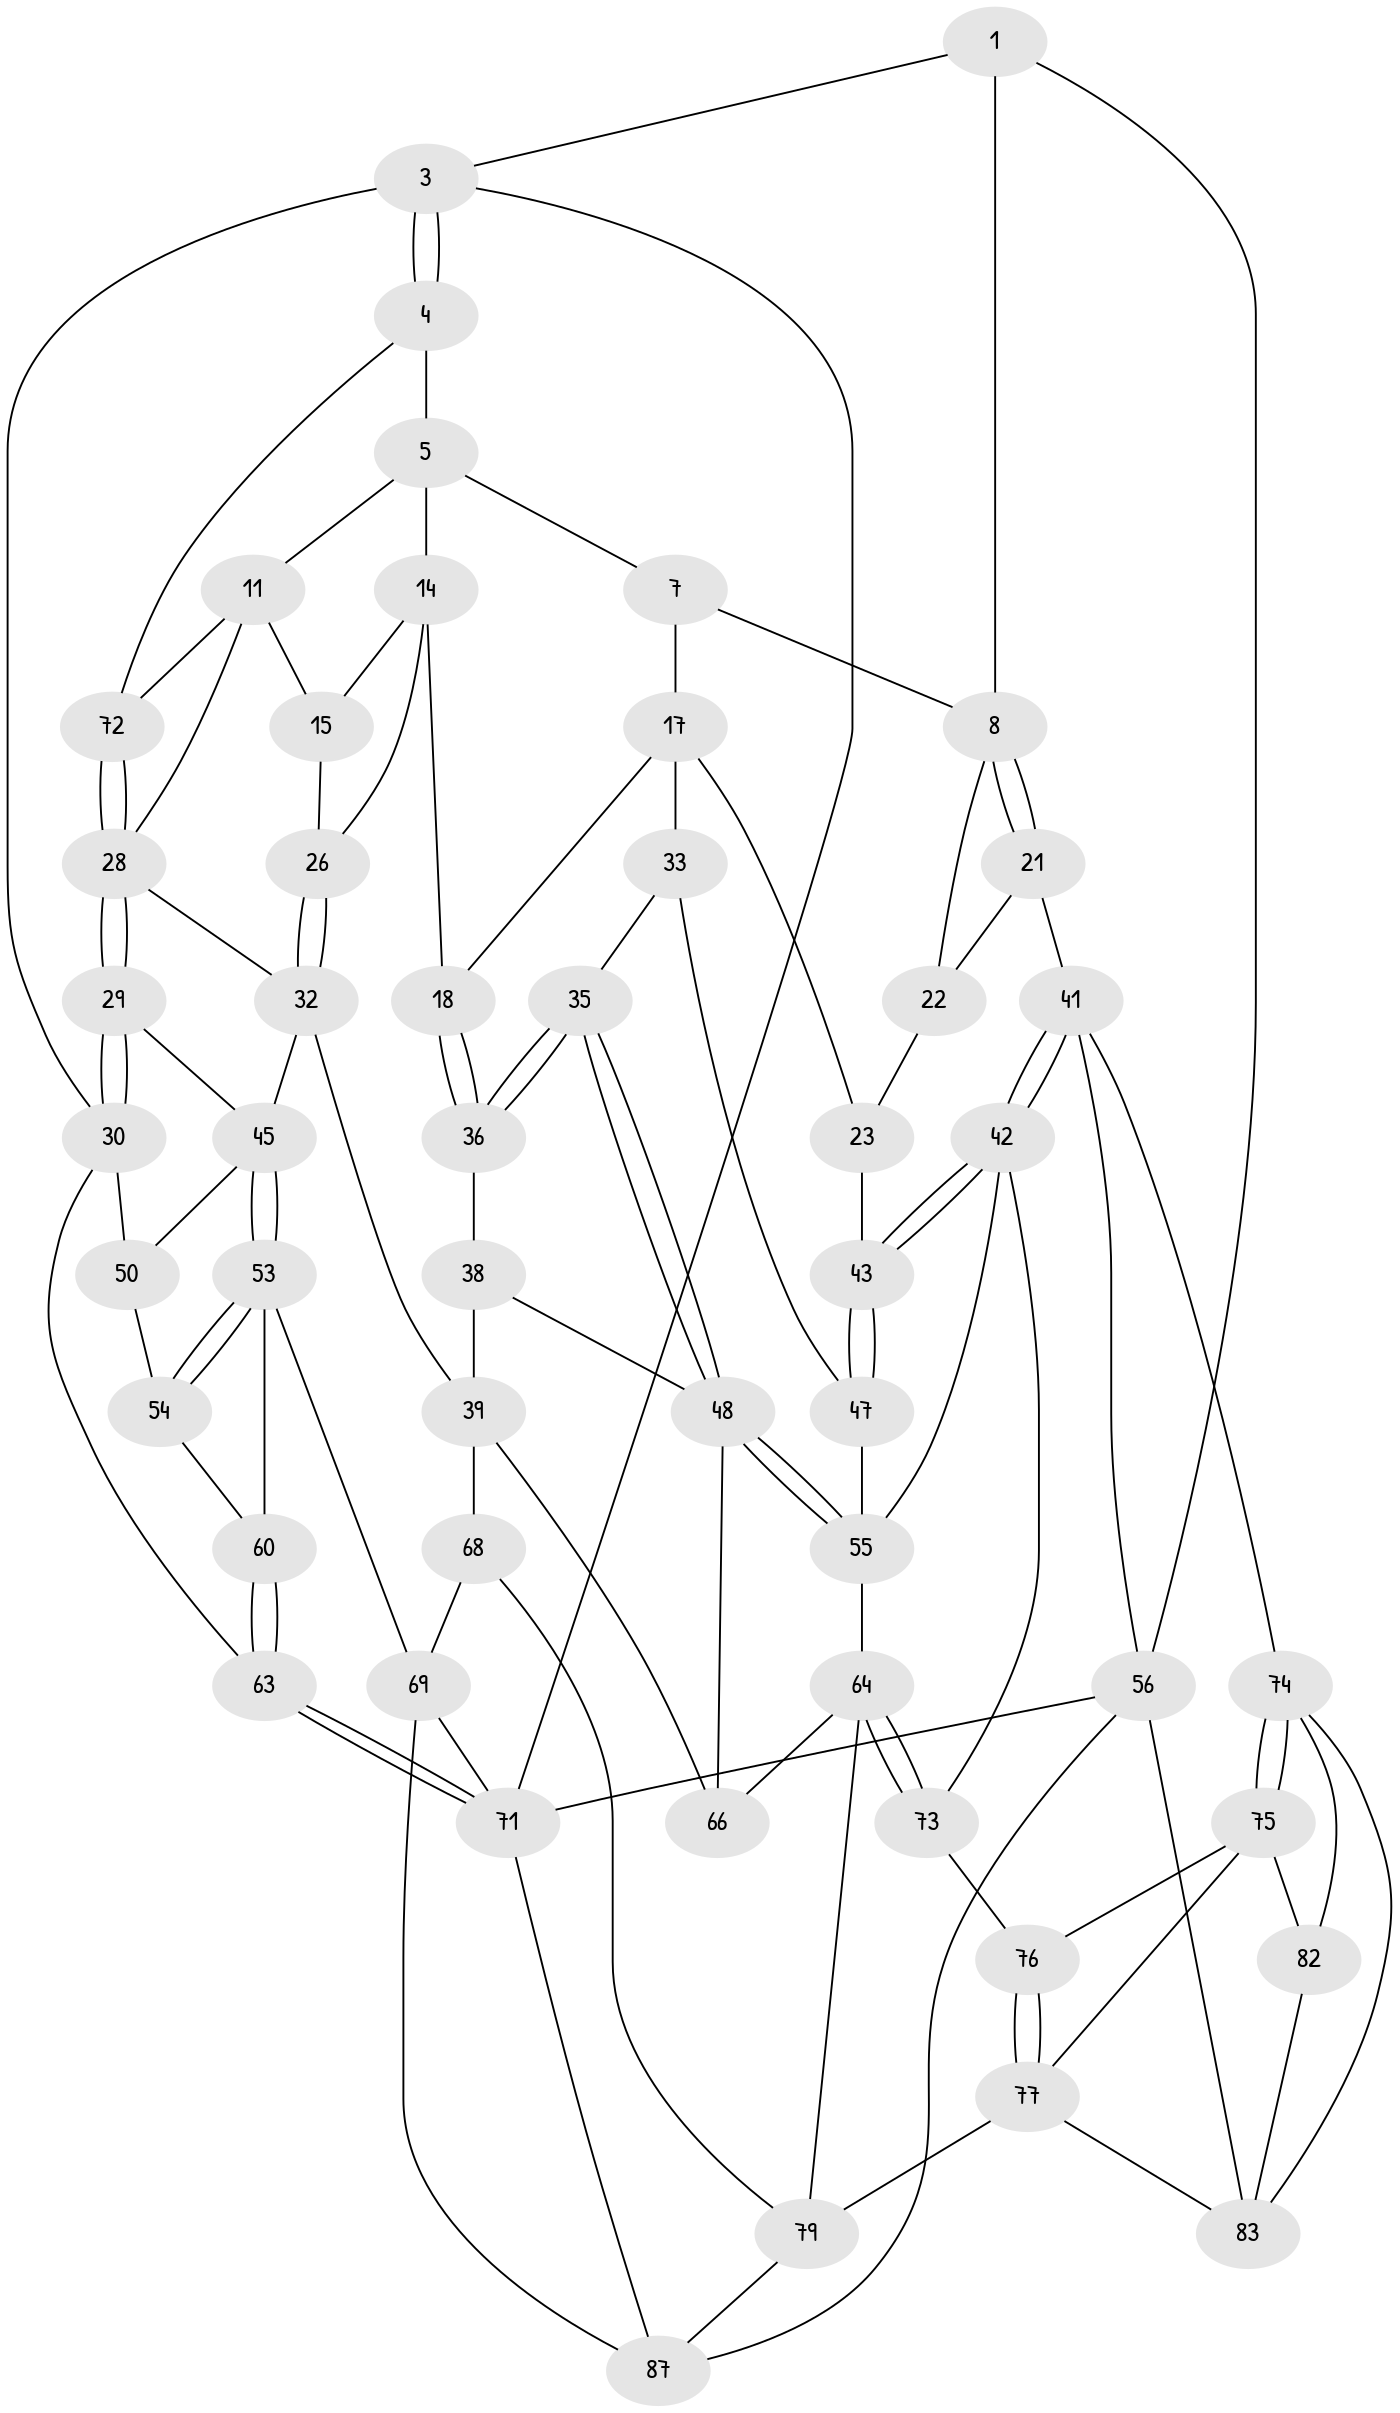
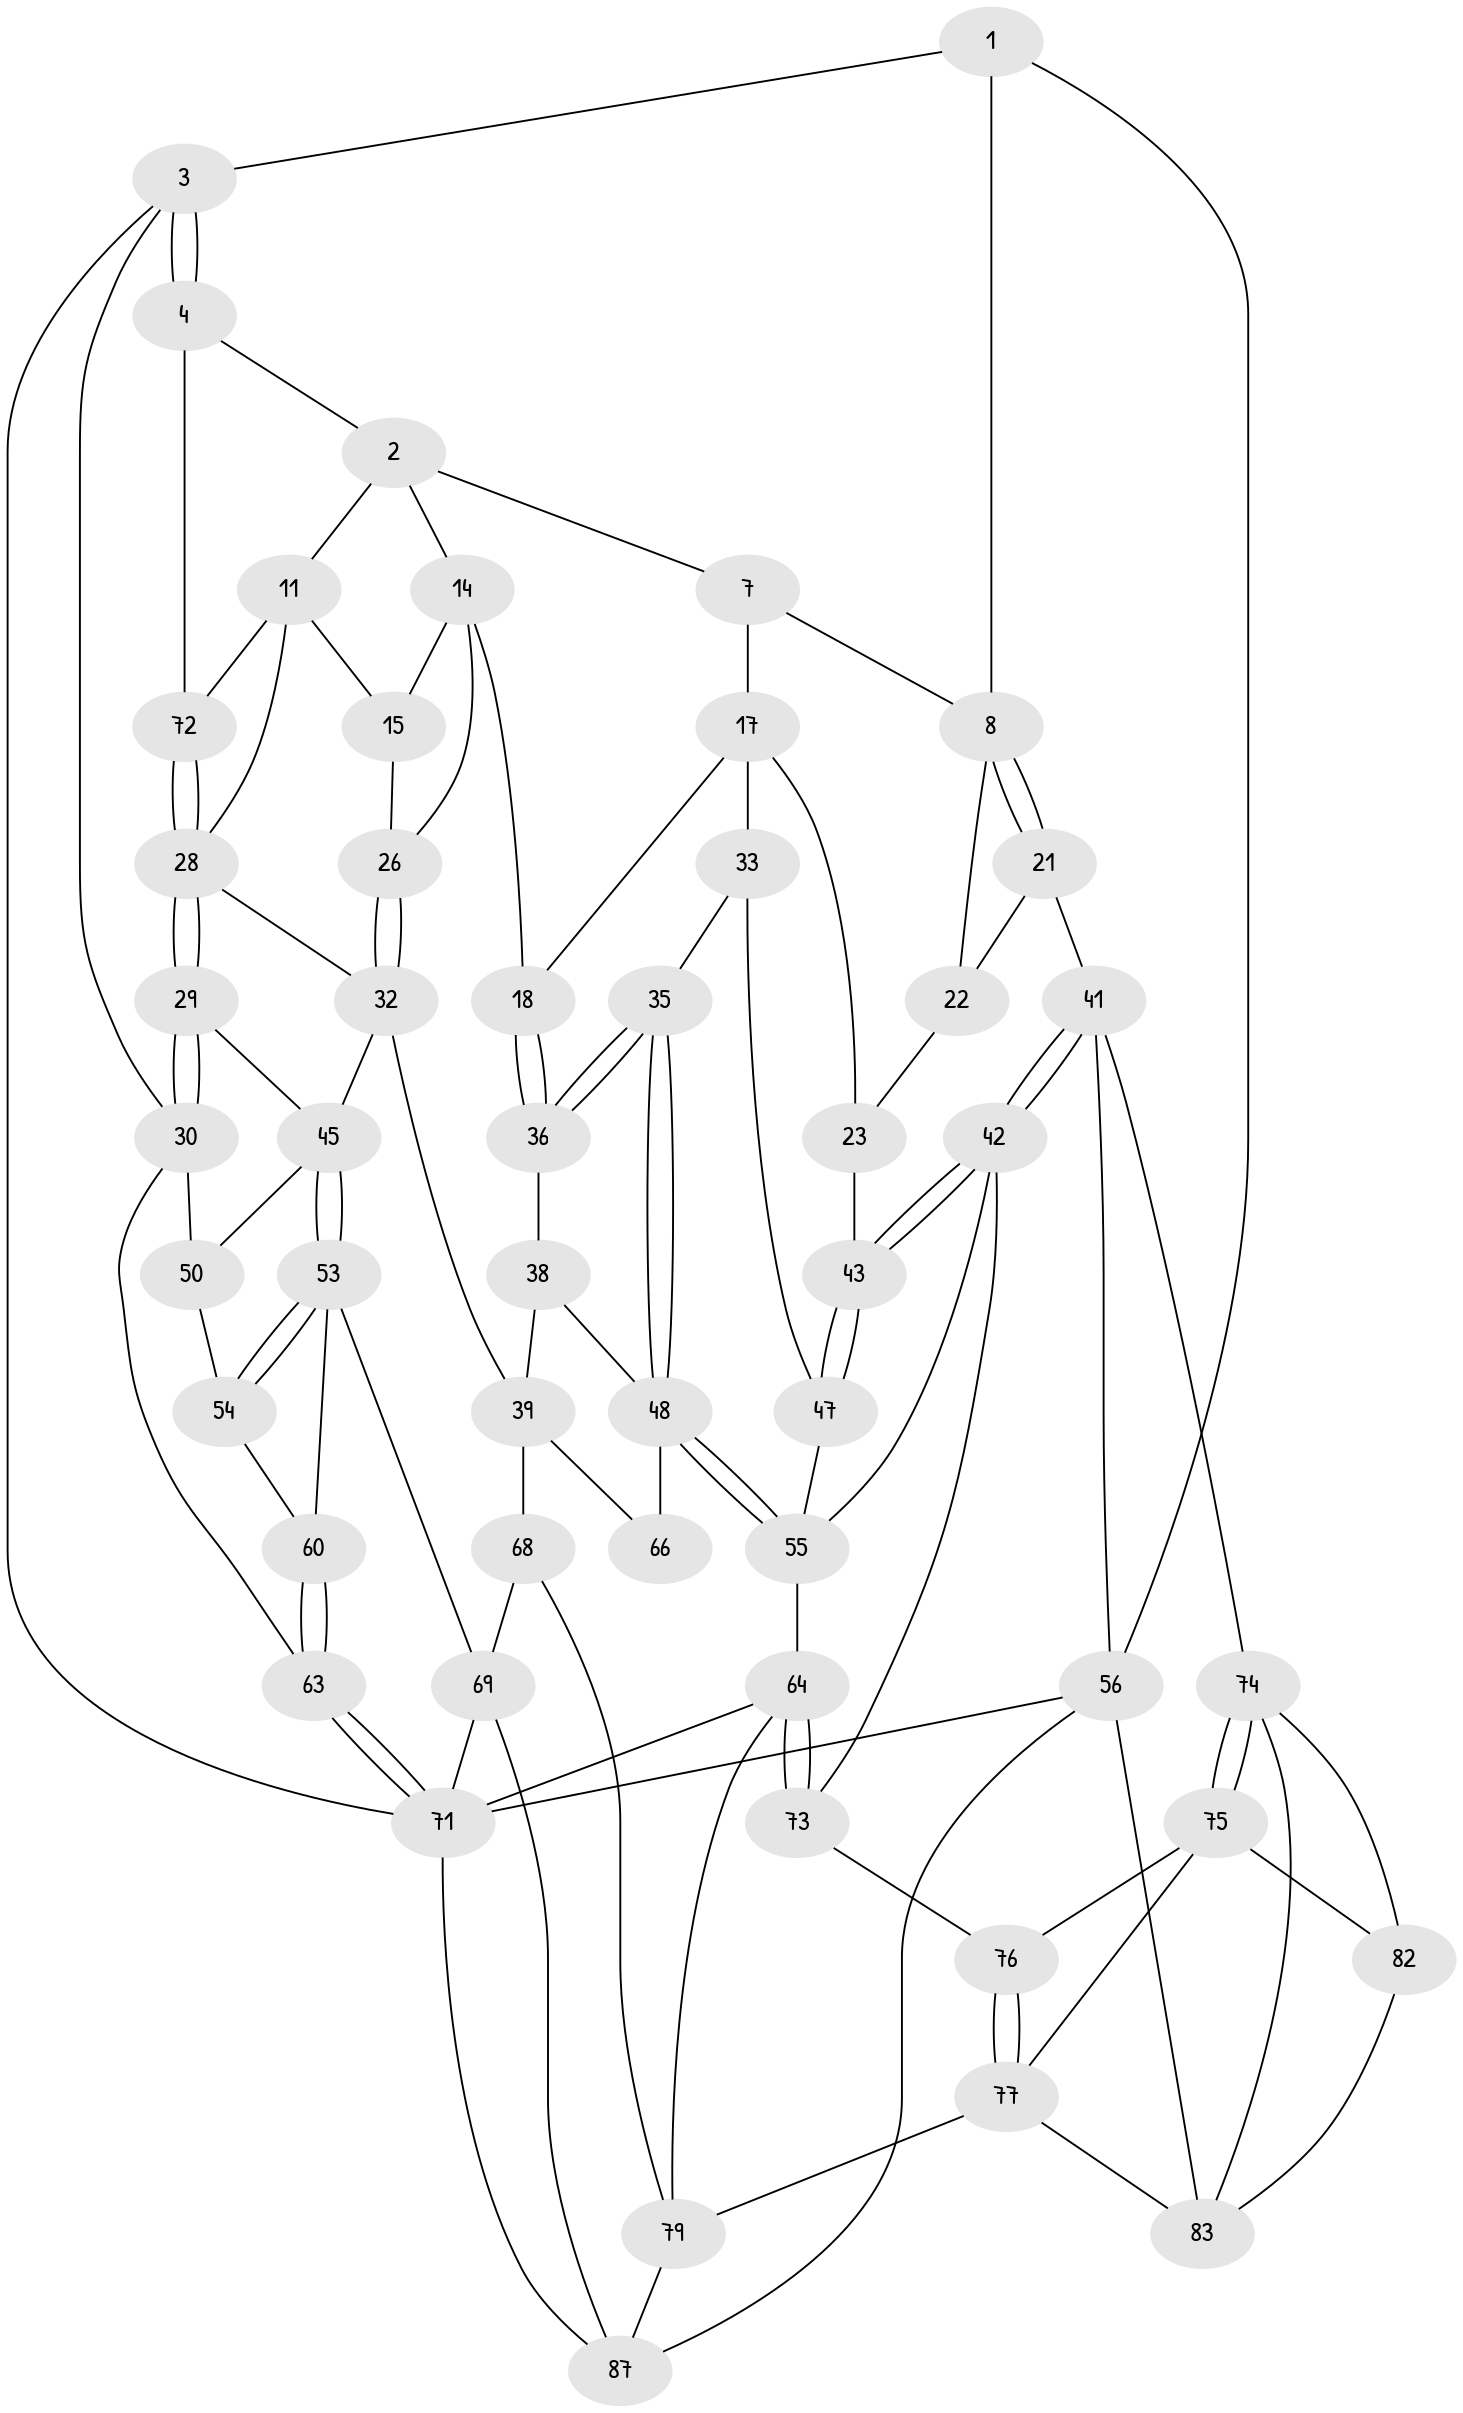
(426, 453) -> (394, 453)
(800, 1744) -> (627, 1752)
